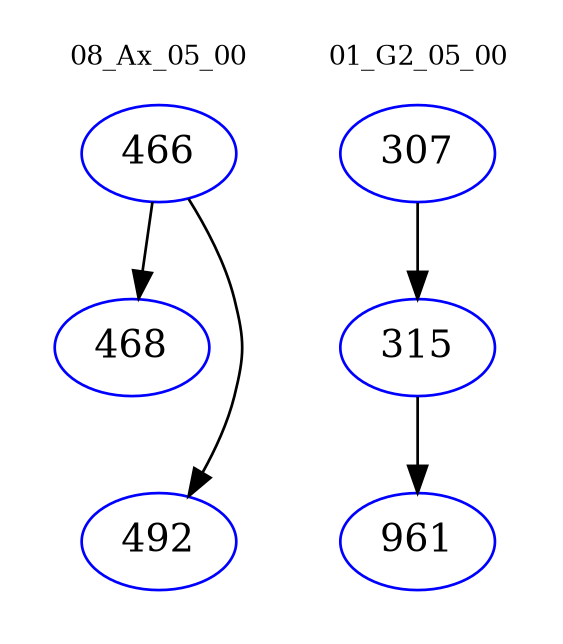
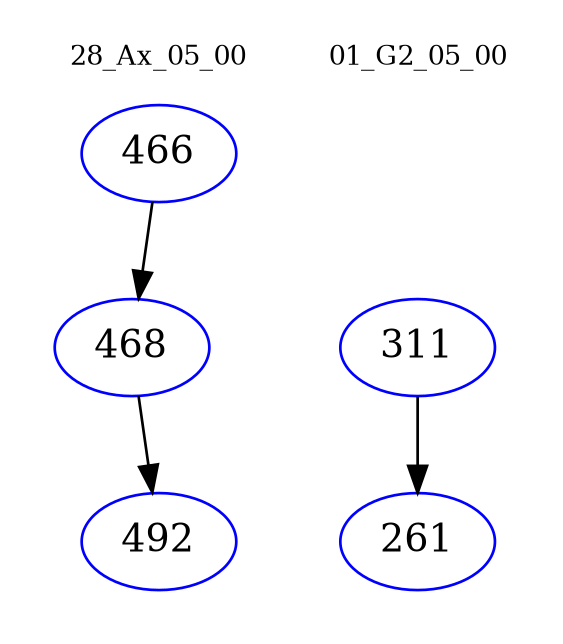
(159, 58) -> (159, 58)
(418, 154) -> none
(241, 334) -> (143, 431)
(418, 348) -> (418, 348)
(418, 542) -> (418, 542)
